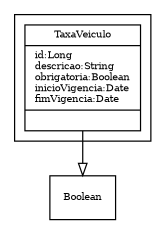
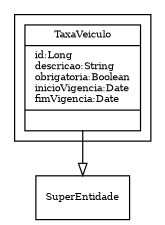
(83, 198) -> (83, 198)
